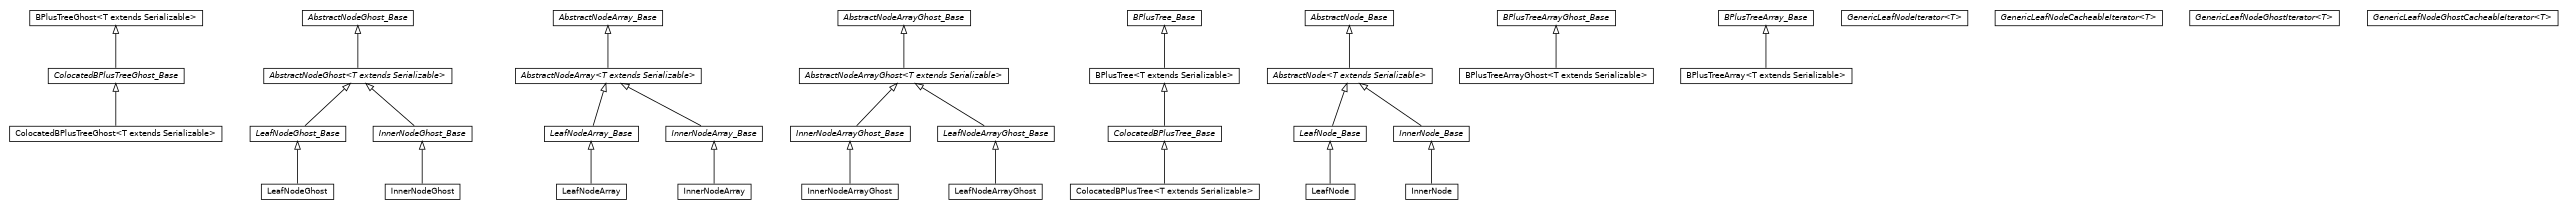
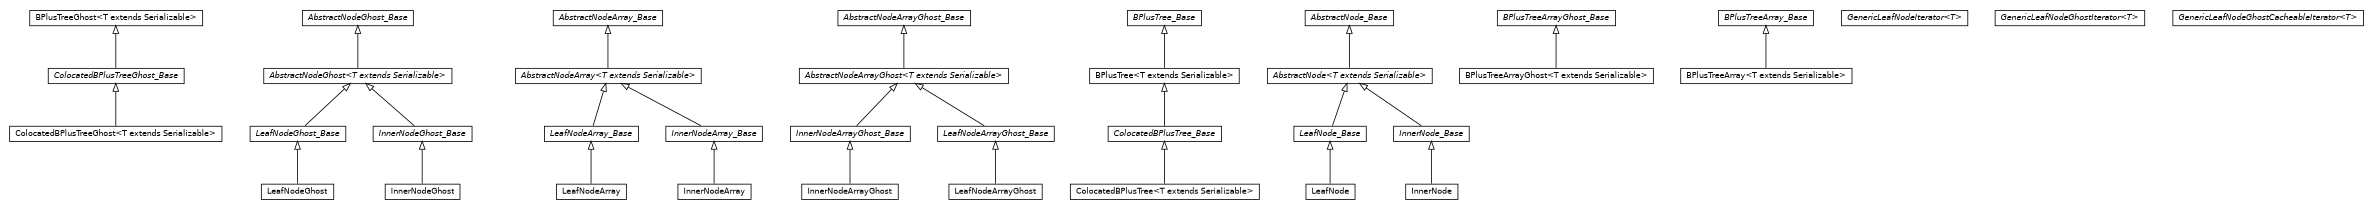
(2079, 18) -> none
